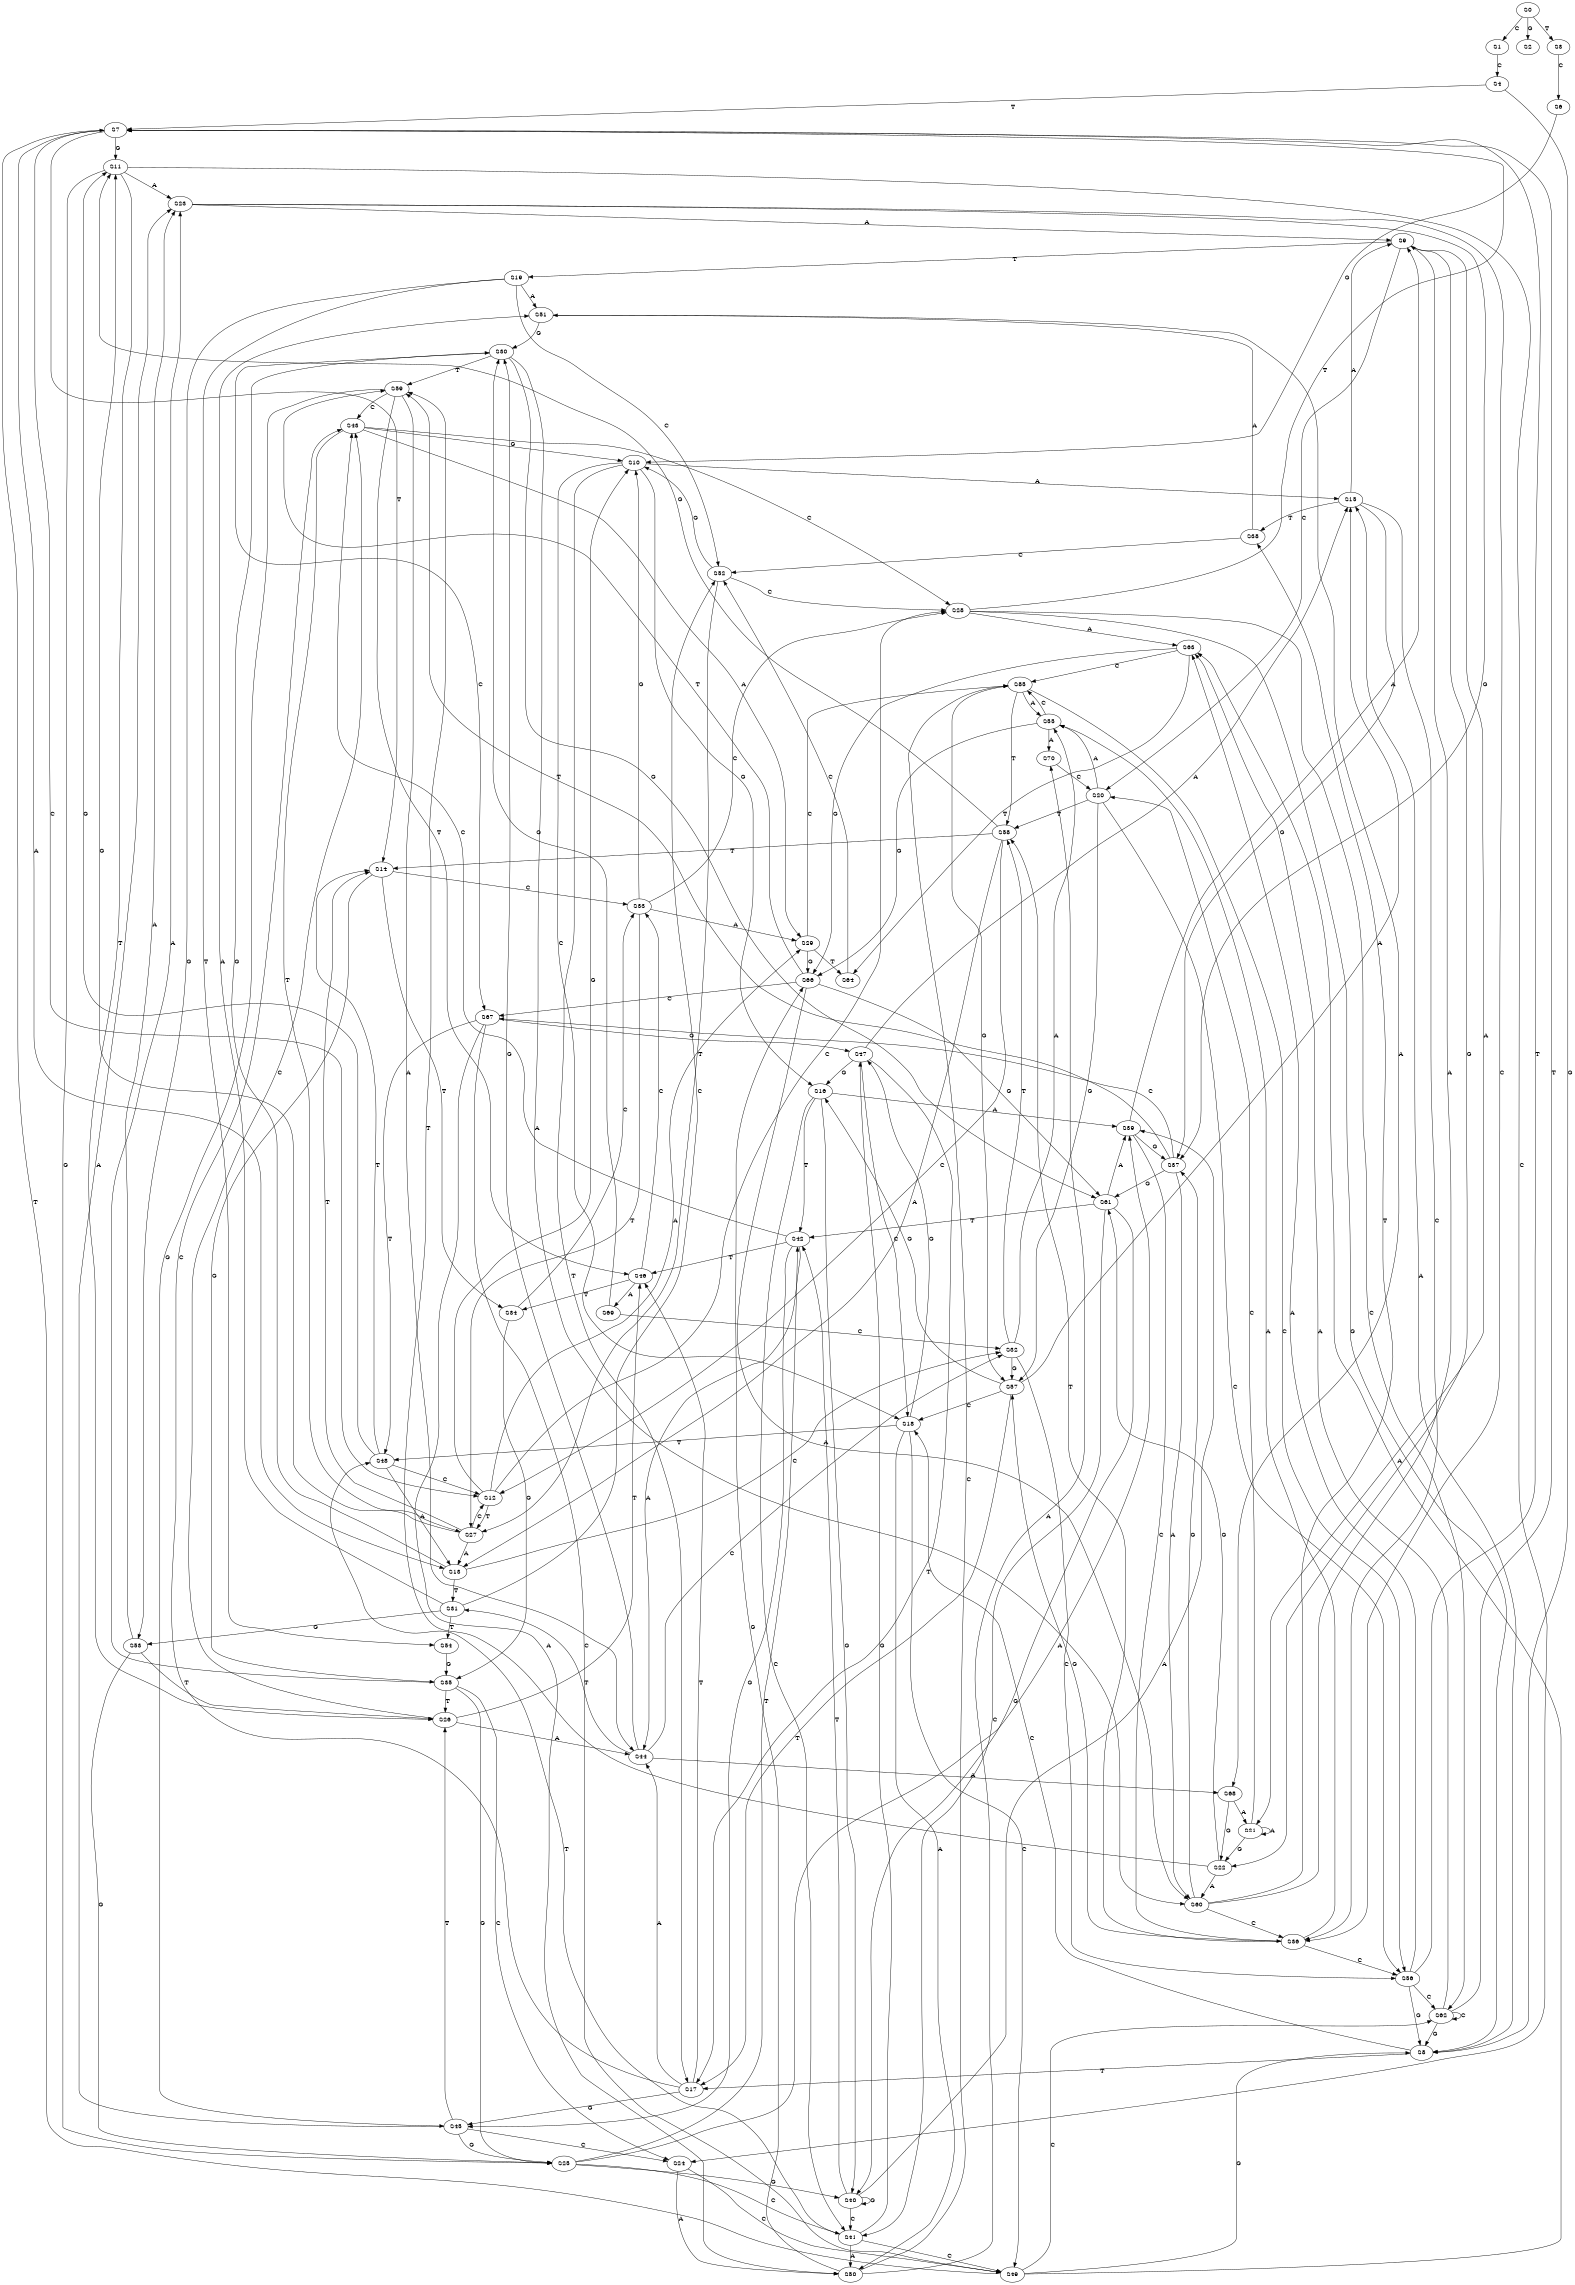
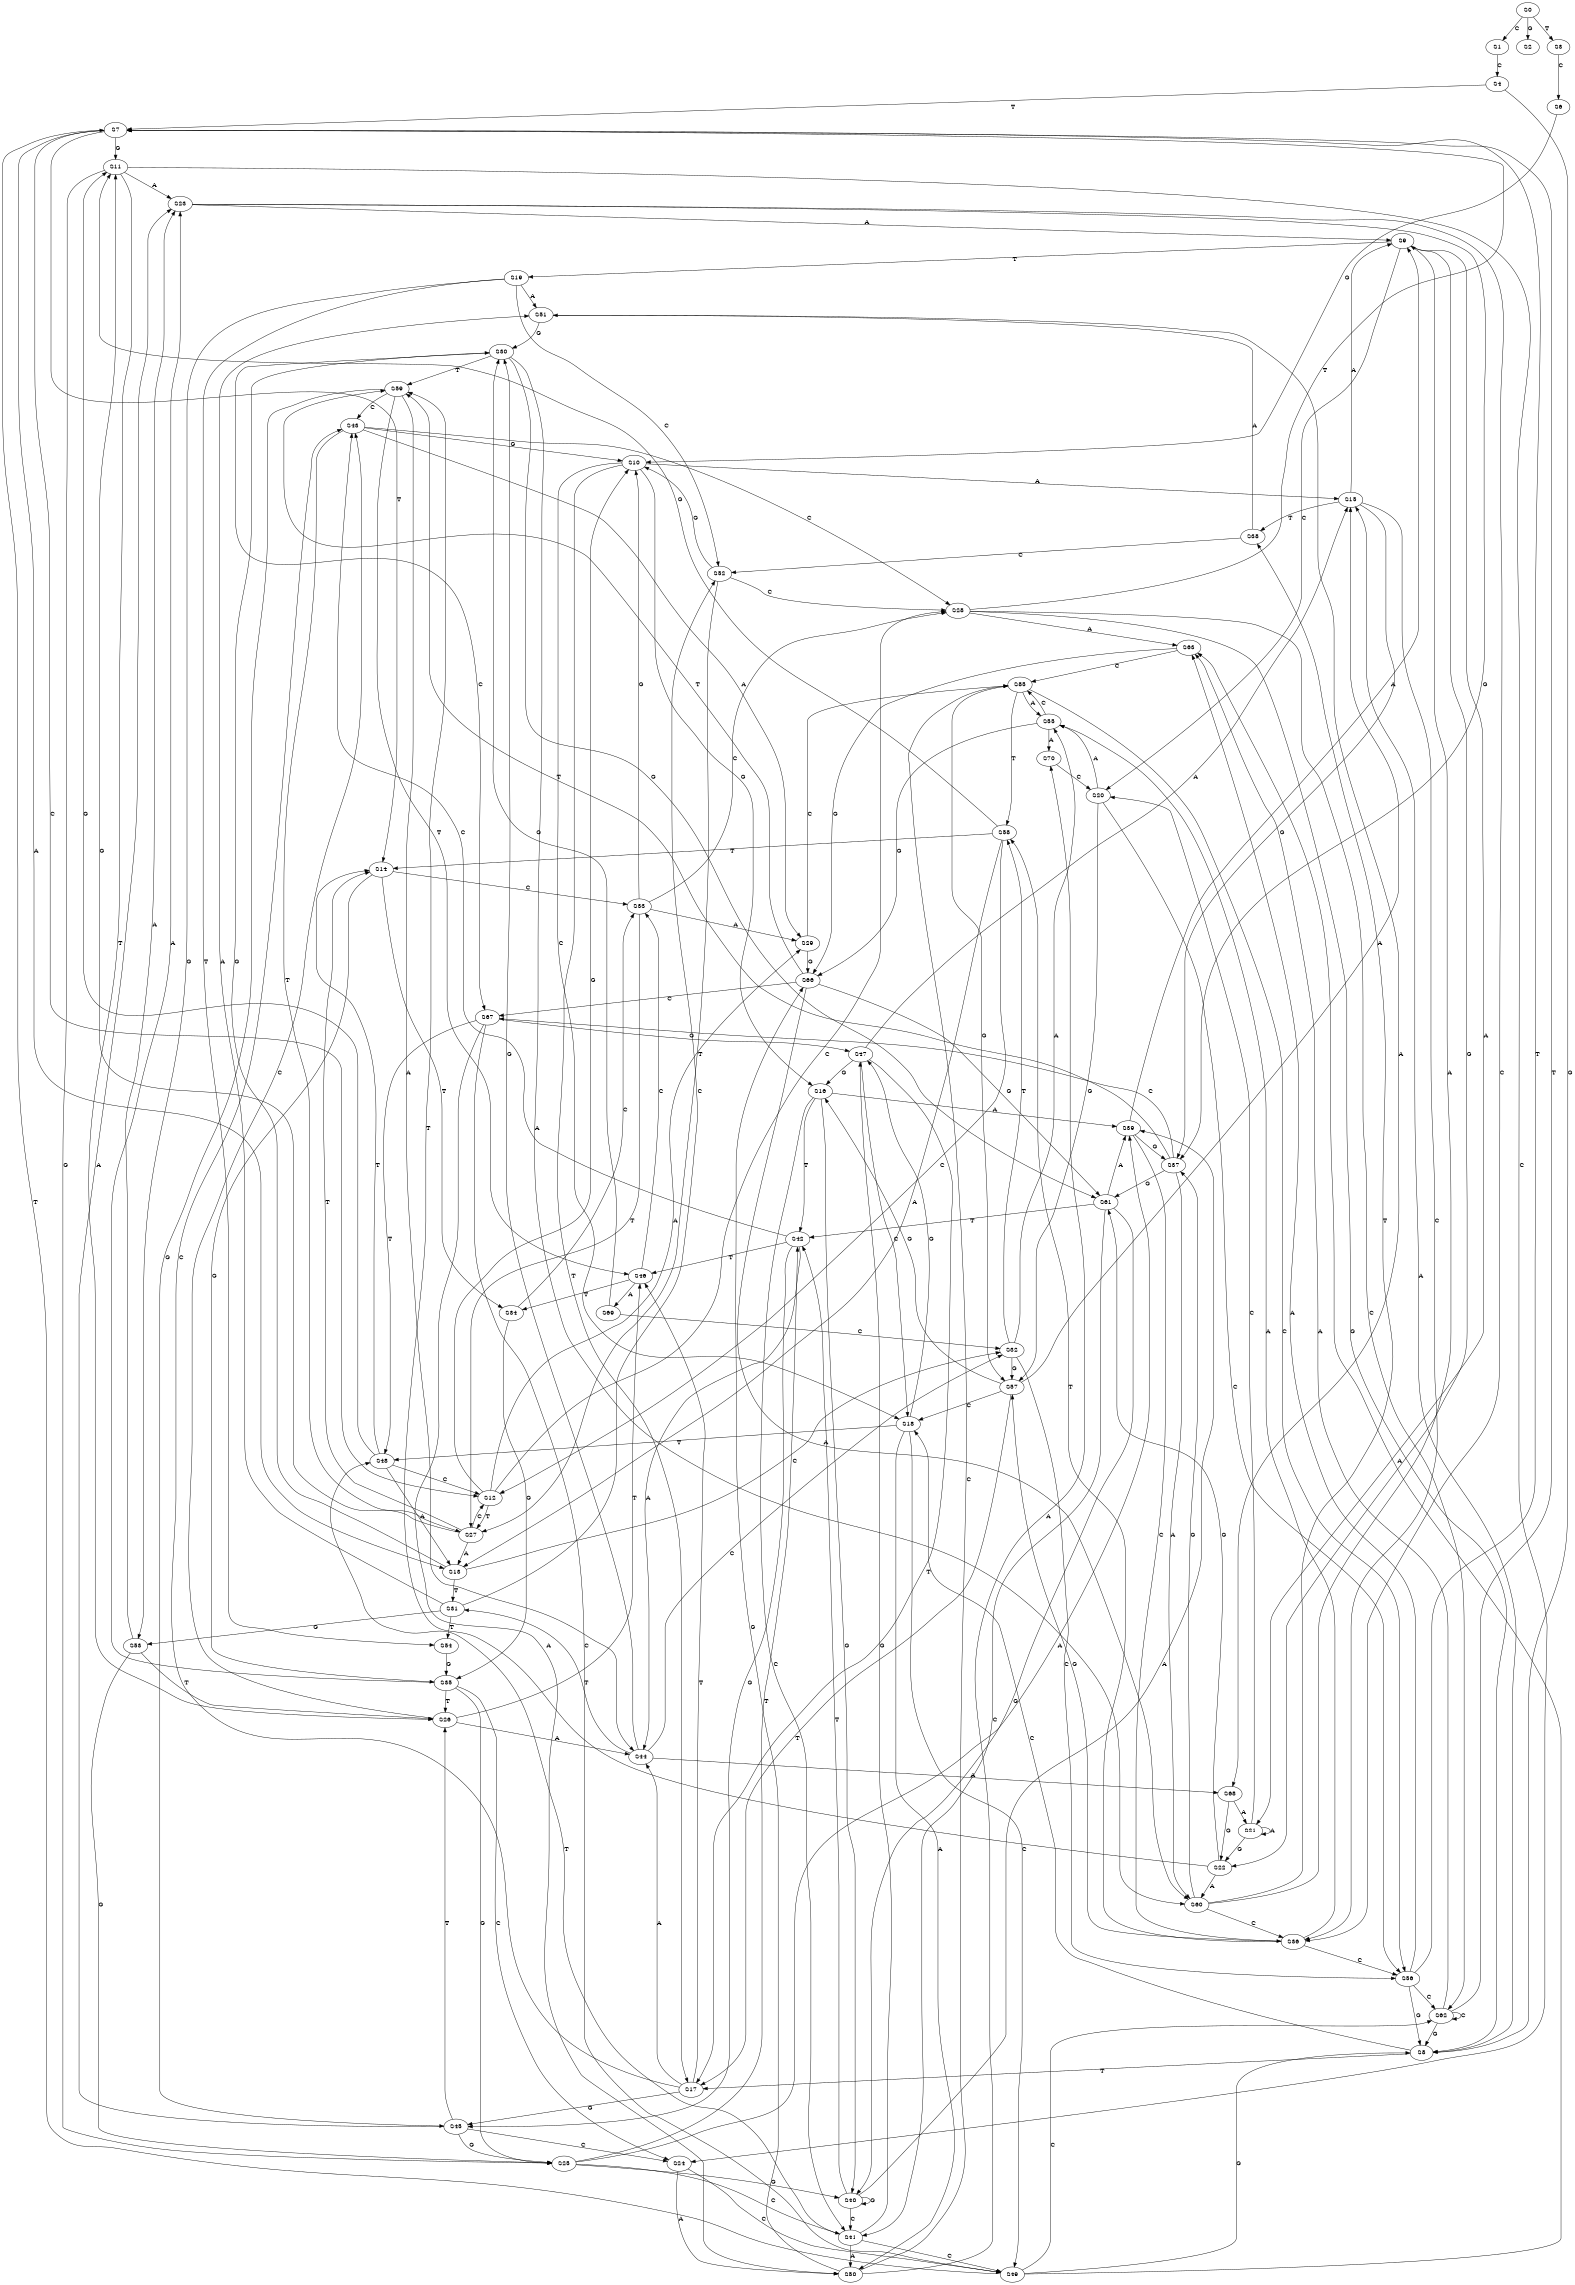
(1053, 813) -> none
(848, 980) -> none
